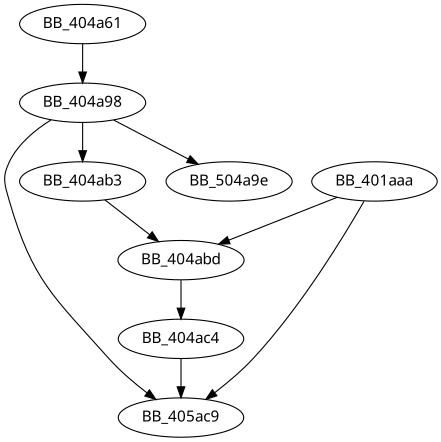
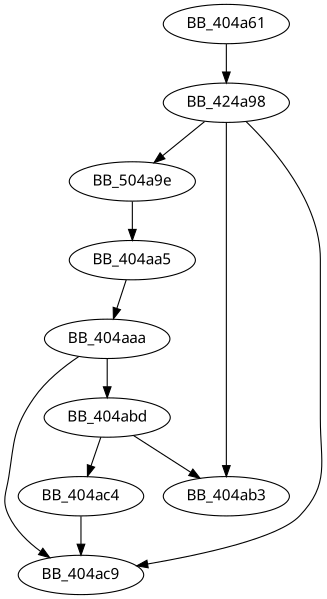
(83, 103) -> (226, 103)
(374, 181) -> (107, 339)
(127, 217) -> (162, 454)
none -> (132, 260)
(181, 418) -> (81, 575)
